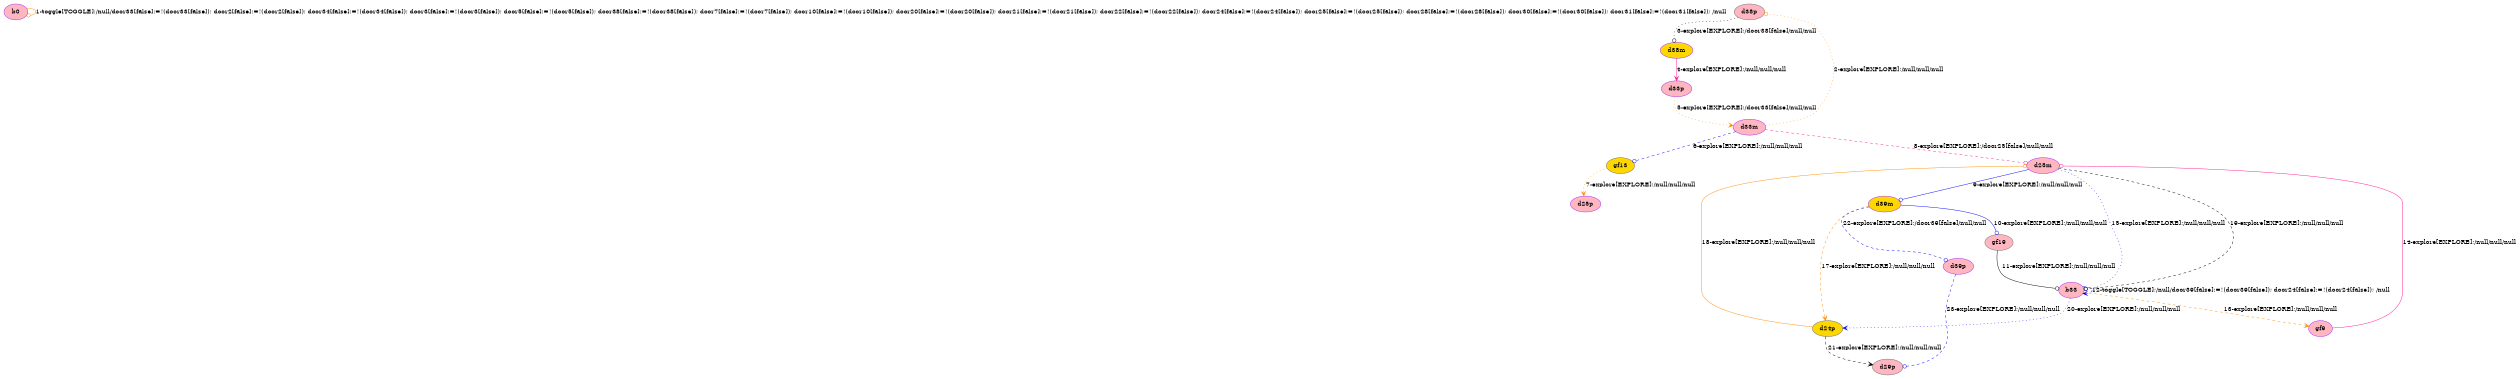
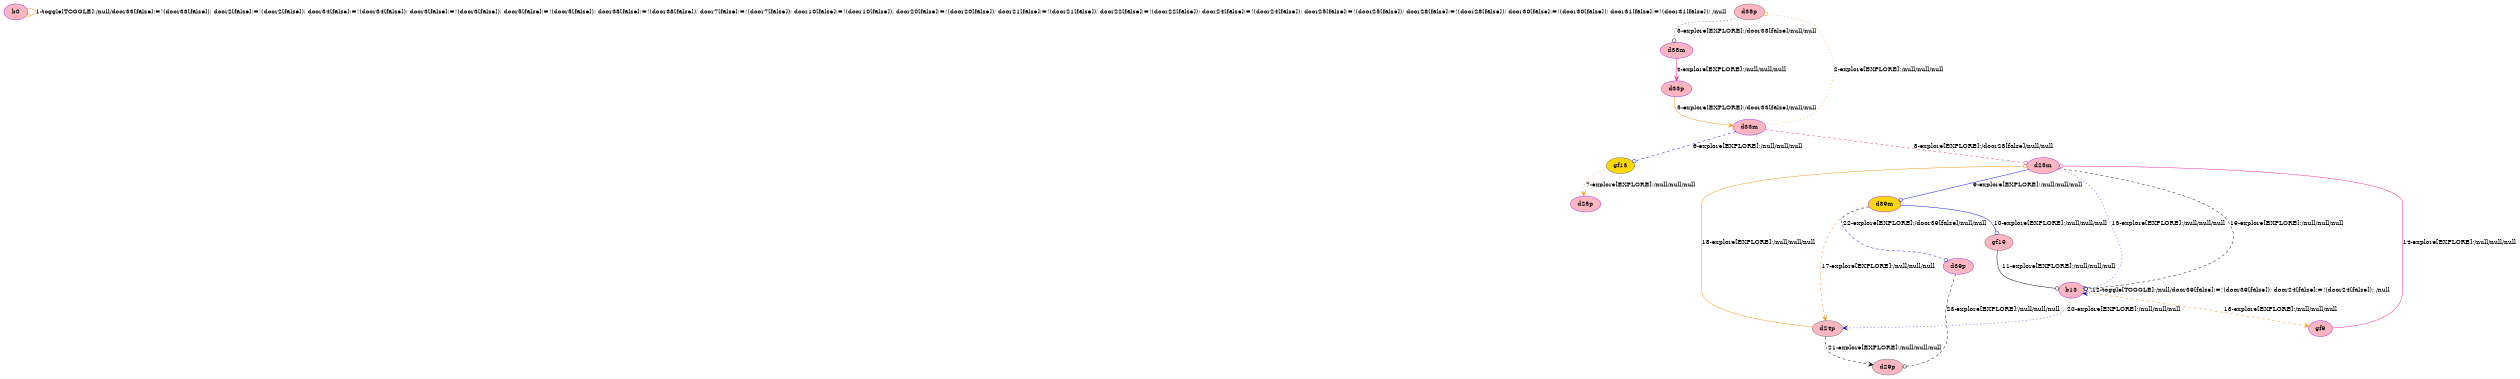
(1677, 50) -> (1677, 50)
(1695, 120) -> (1695, 120)
(2071, 290) -> (2071, 290)
(1828, 329) -> (1828, 329)
(1948, 332) -> (1948, 332)
